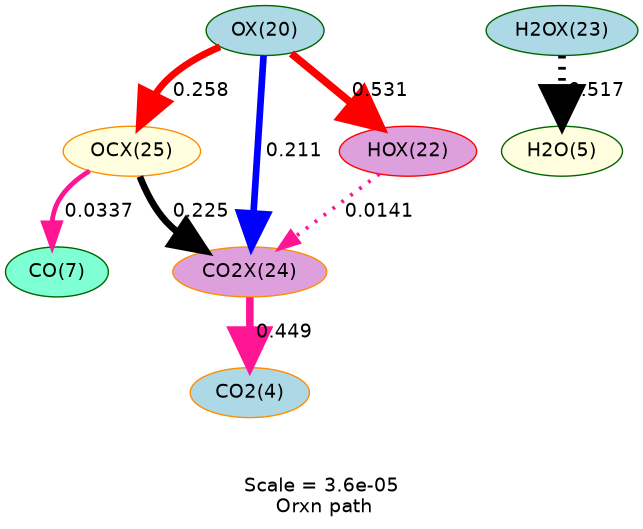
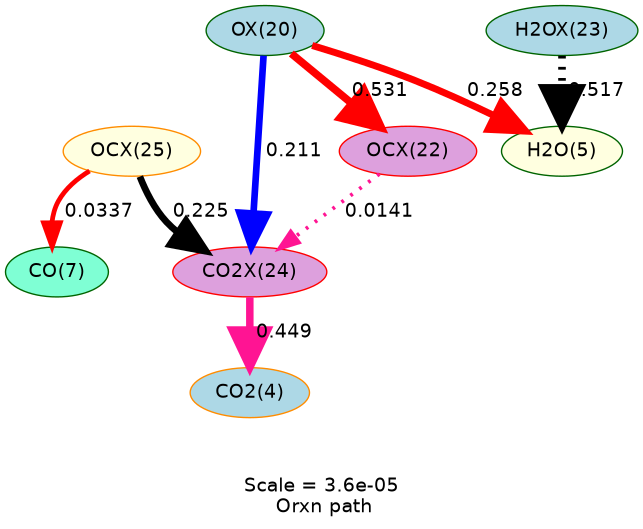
(184, 66) -> (405, 77)
(408, 151) -> (408, 151)
(64, 192) -> (64, 192)
(250, 272) -> (250, 272)
